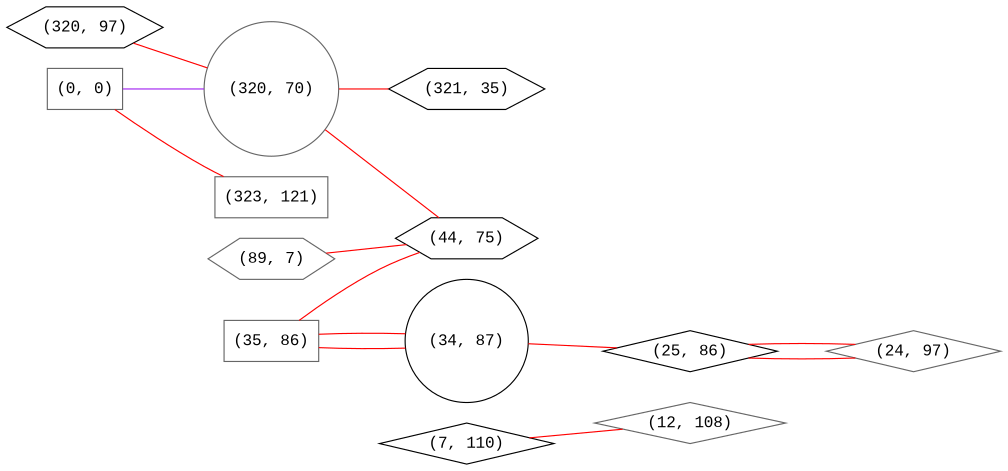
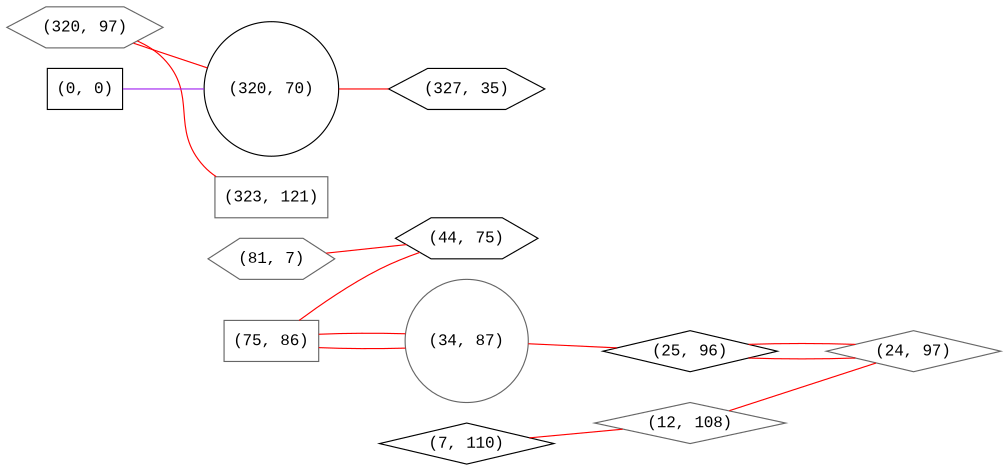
(85, 27) -> (85, 27)
(85, 89) -> (85, 89)
(271, 89) -> (271, 89)
(467, 89) -> (467, 89)
(168, 145) -> (183, 104)
(382, 174) -> none
(271, 259) -> (271, 259)
(271, 341) -> (271, 341)
(467, 341) -> (467, 341)
(690, 351) -> (690, 351)
none -> (803, 387)
